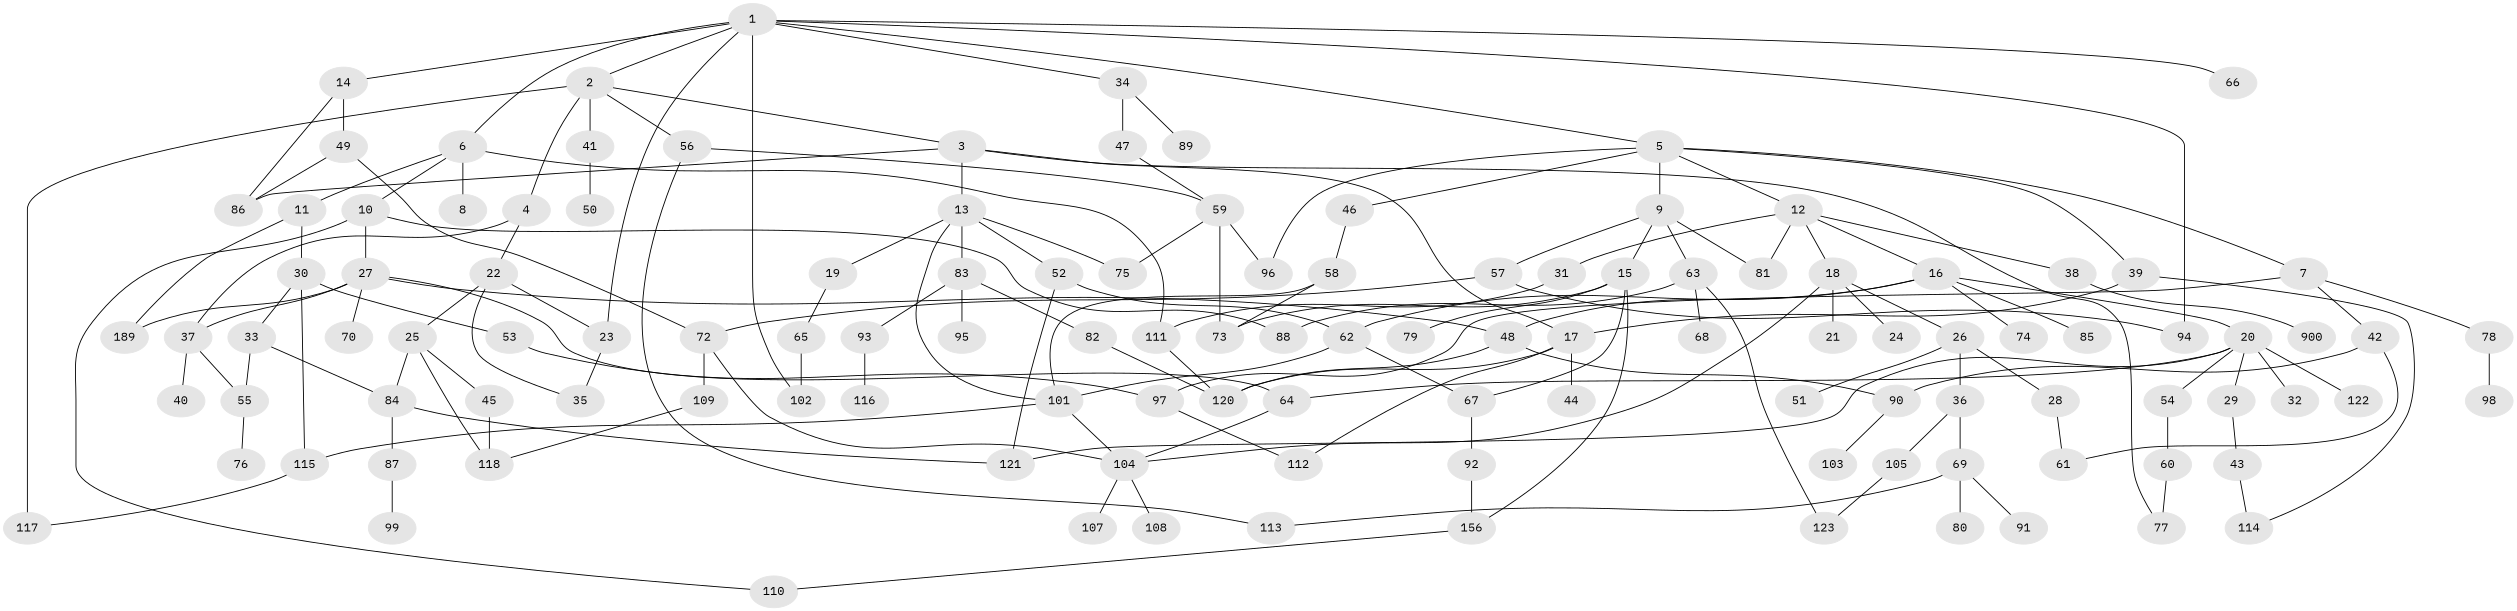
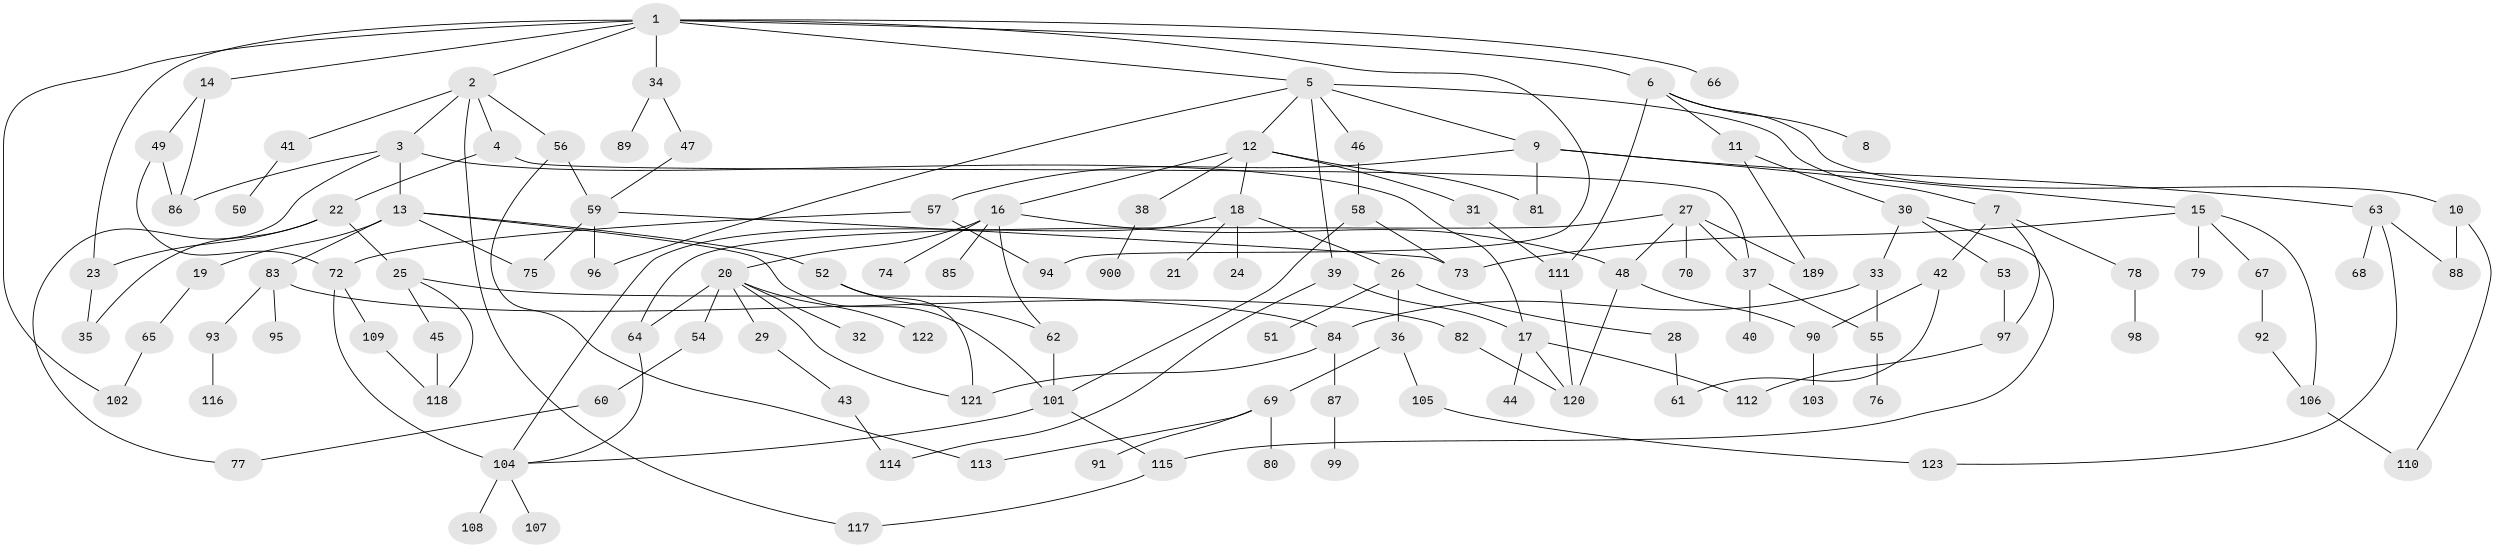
(366, 242) -> none
(1422, 376) -> none
(1472, 528) -> (2311, 401)
